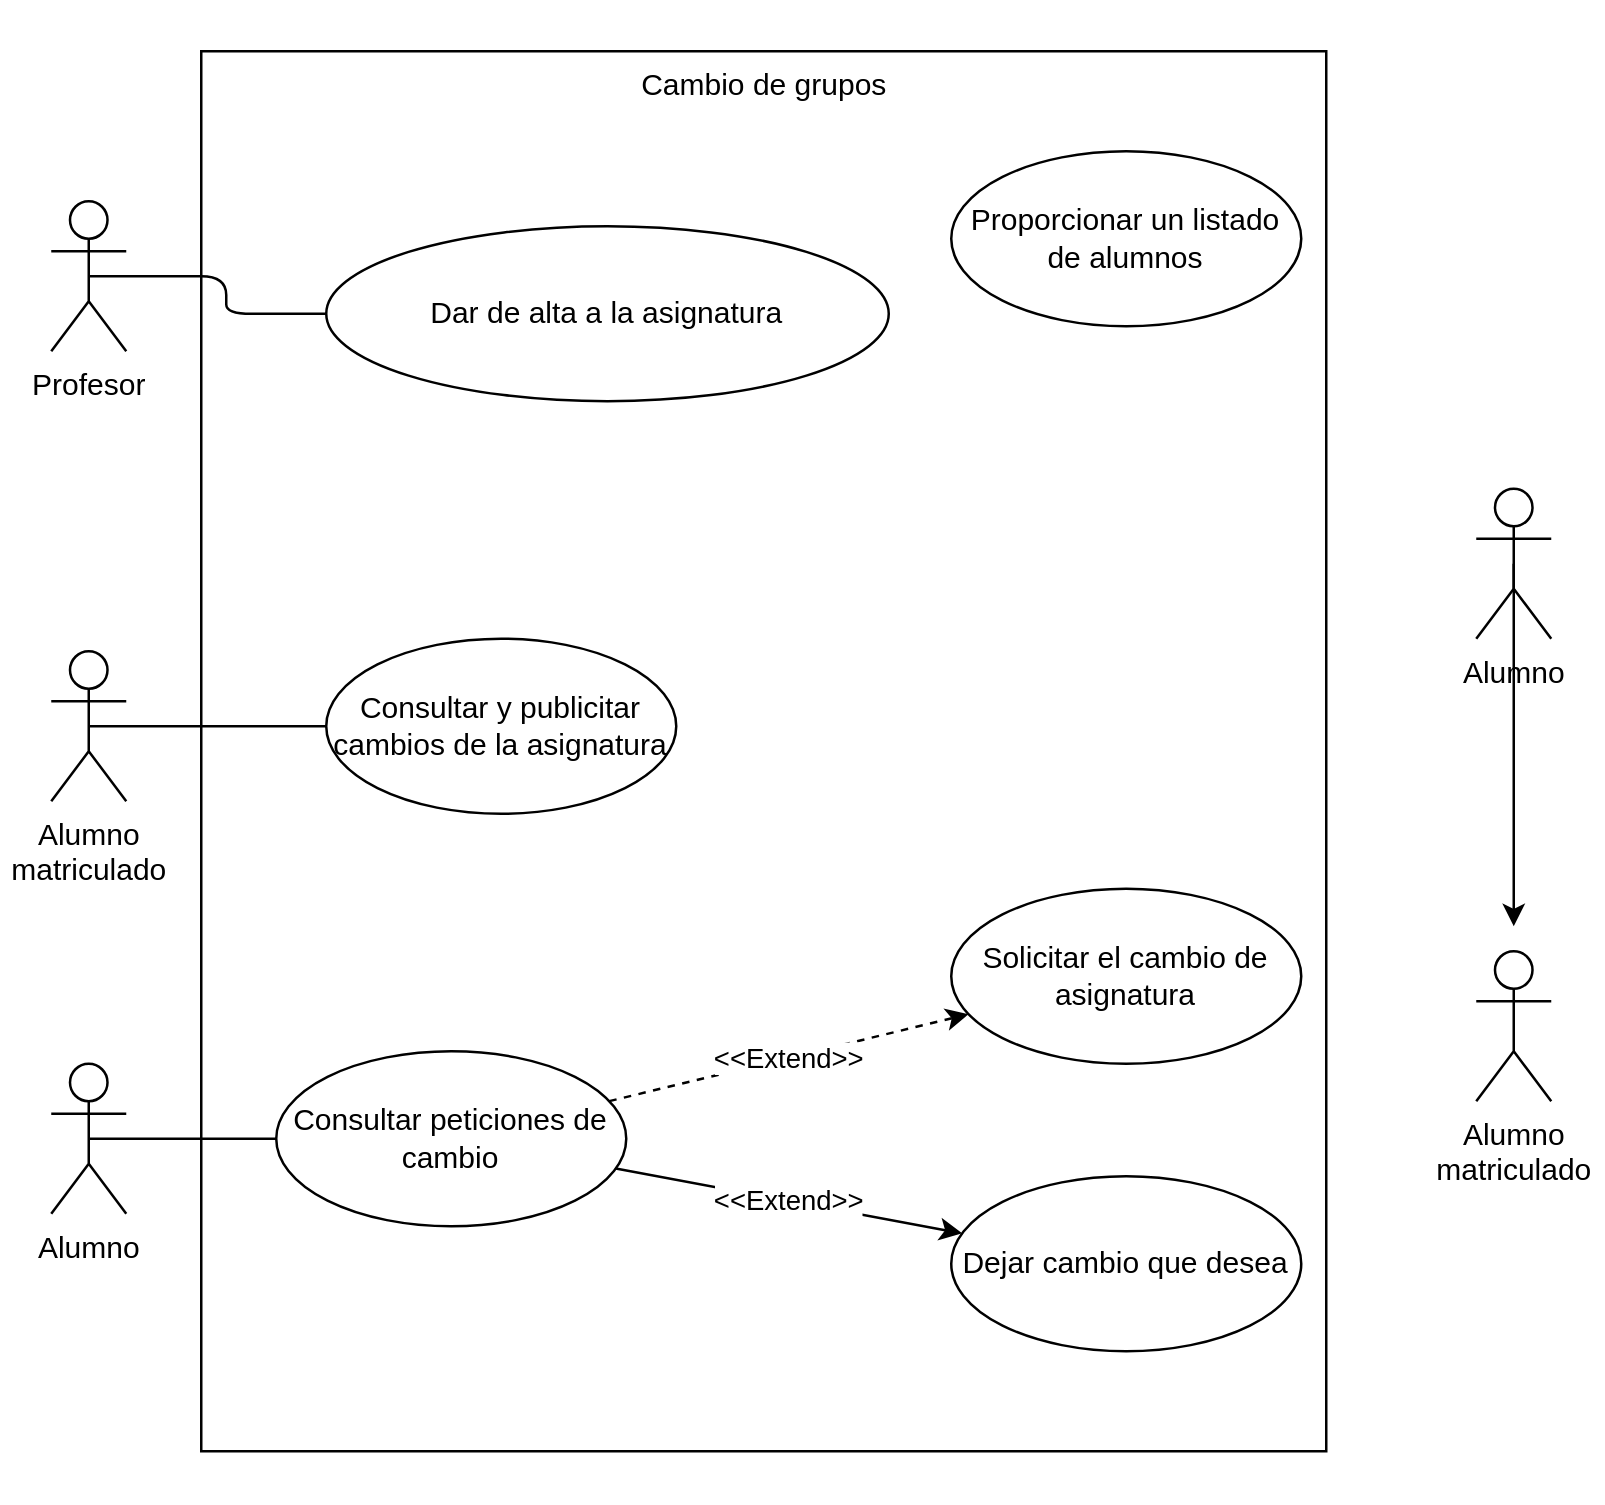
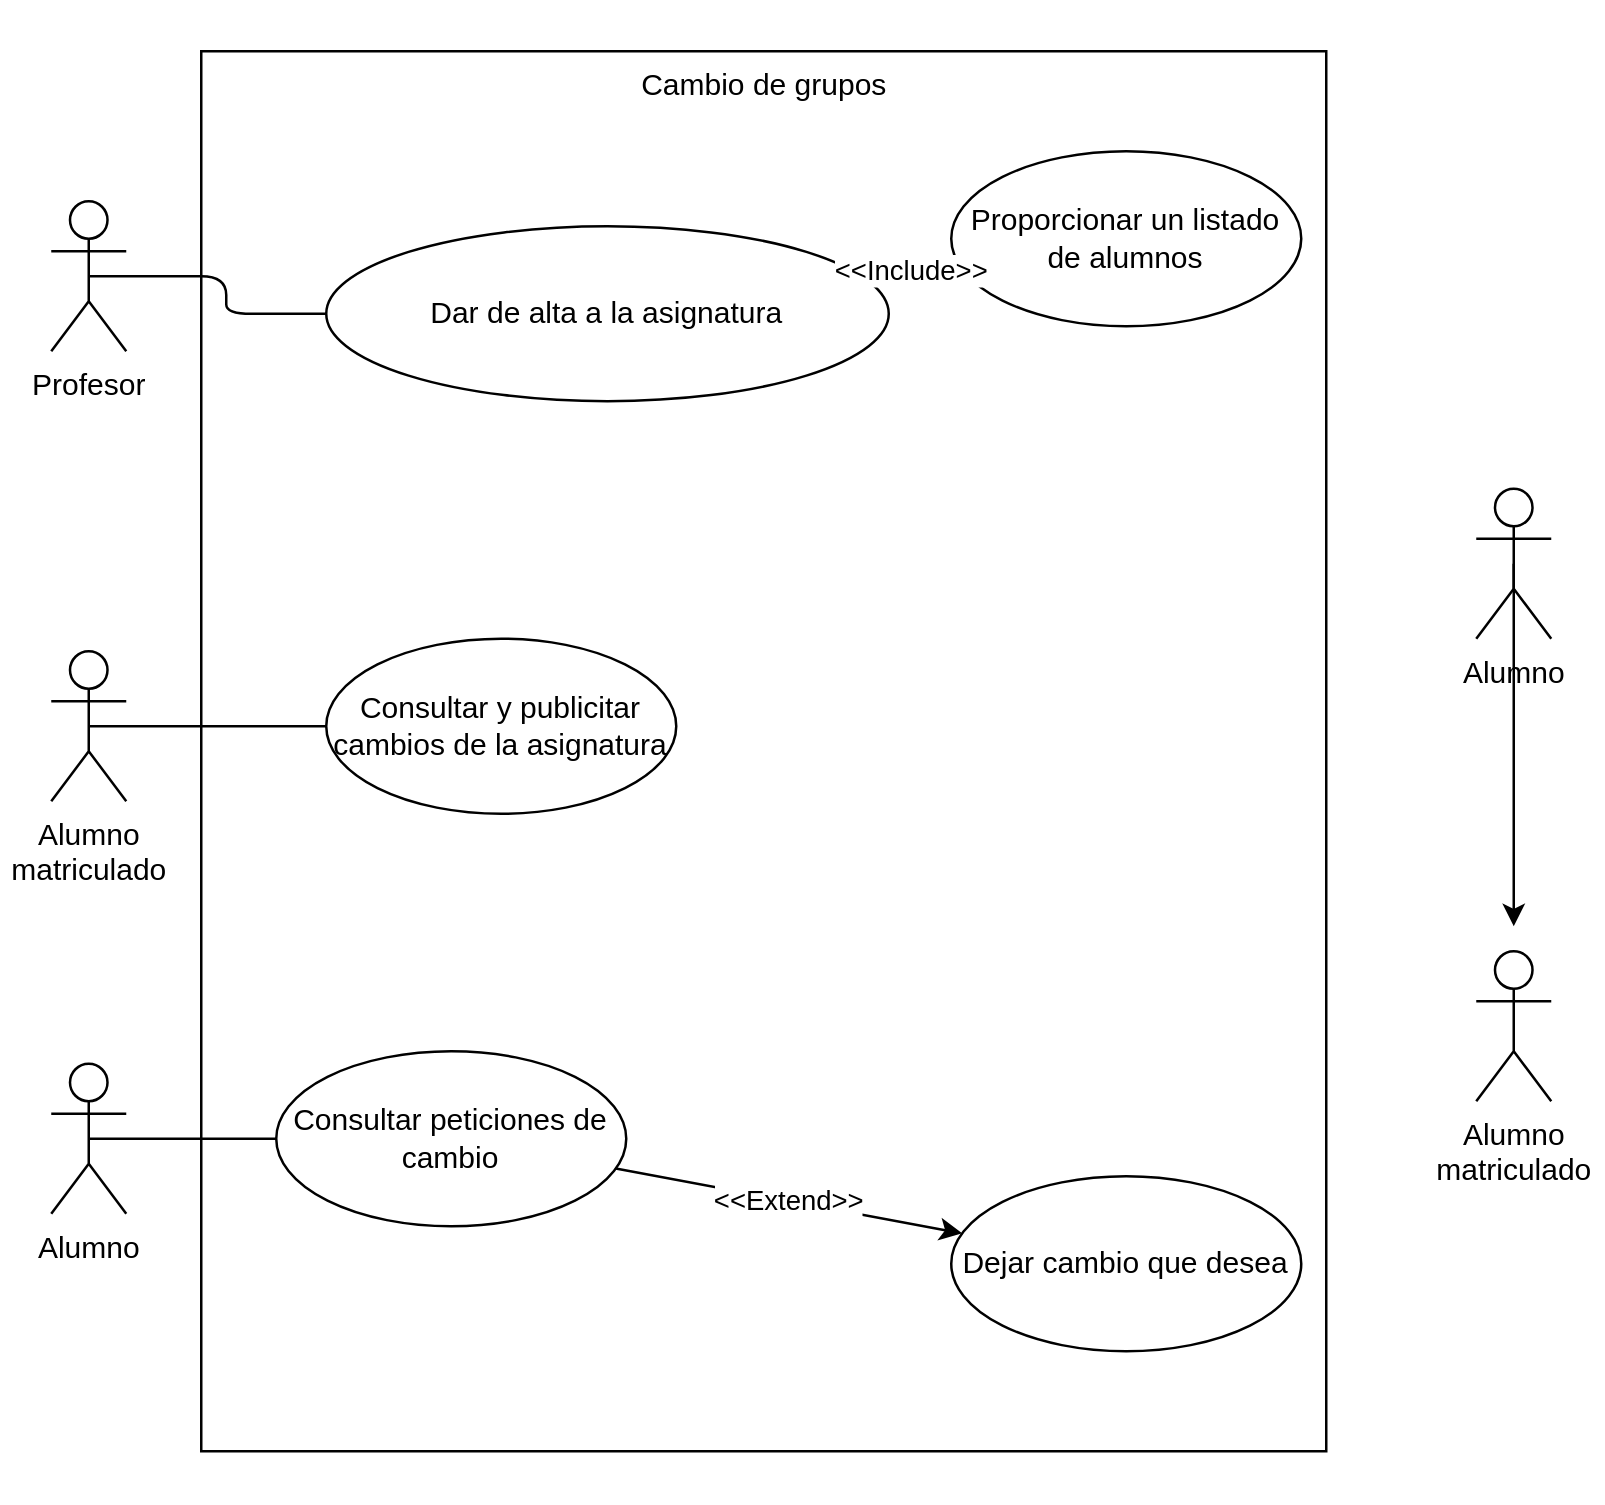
none -> (923, 268)
(1126, 976) -> none
(665, 1088) -> none
